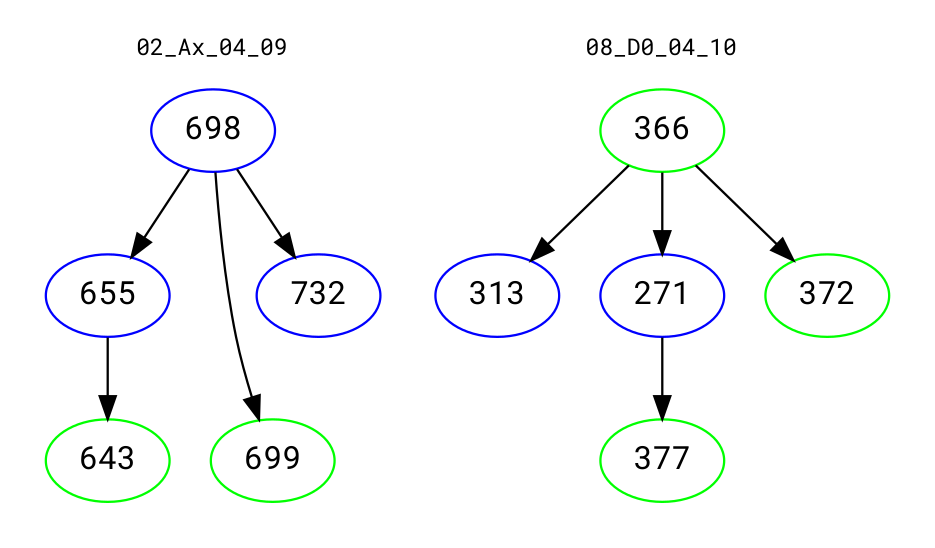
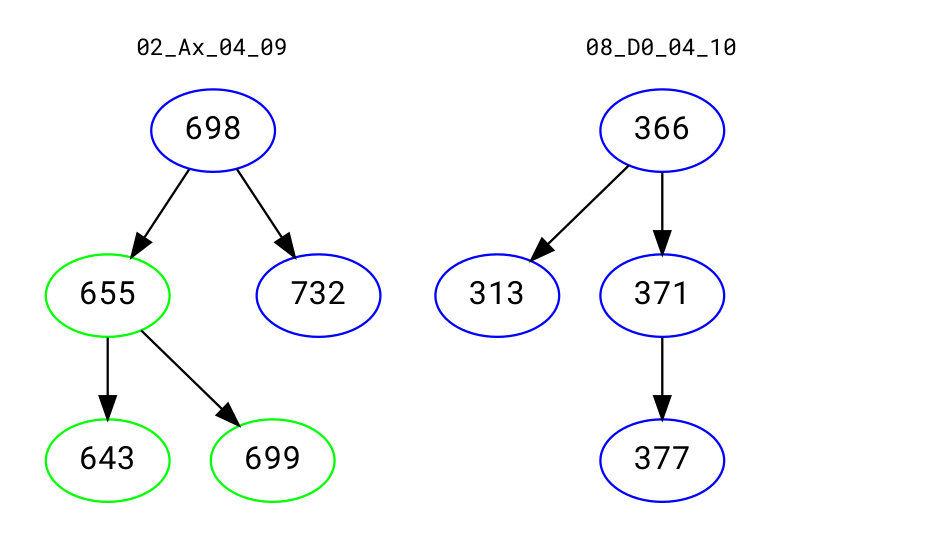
(662, 131) -> (662, 131)
(227, 286) -> (182, 370)
(108, 296) -> (108, 296)
(662, 296) -> (662, 296)
(827, 296) -> none
(662, 461) -> (662, 461)
